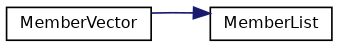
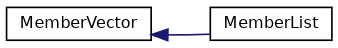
(172, 13) -> (189, 35)
